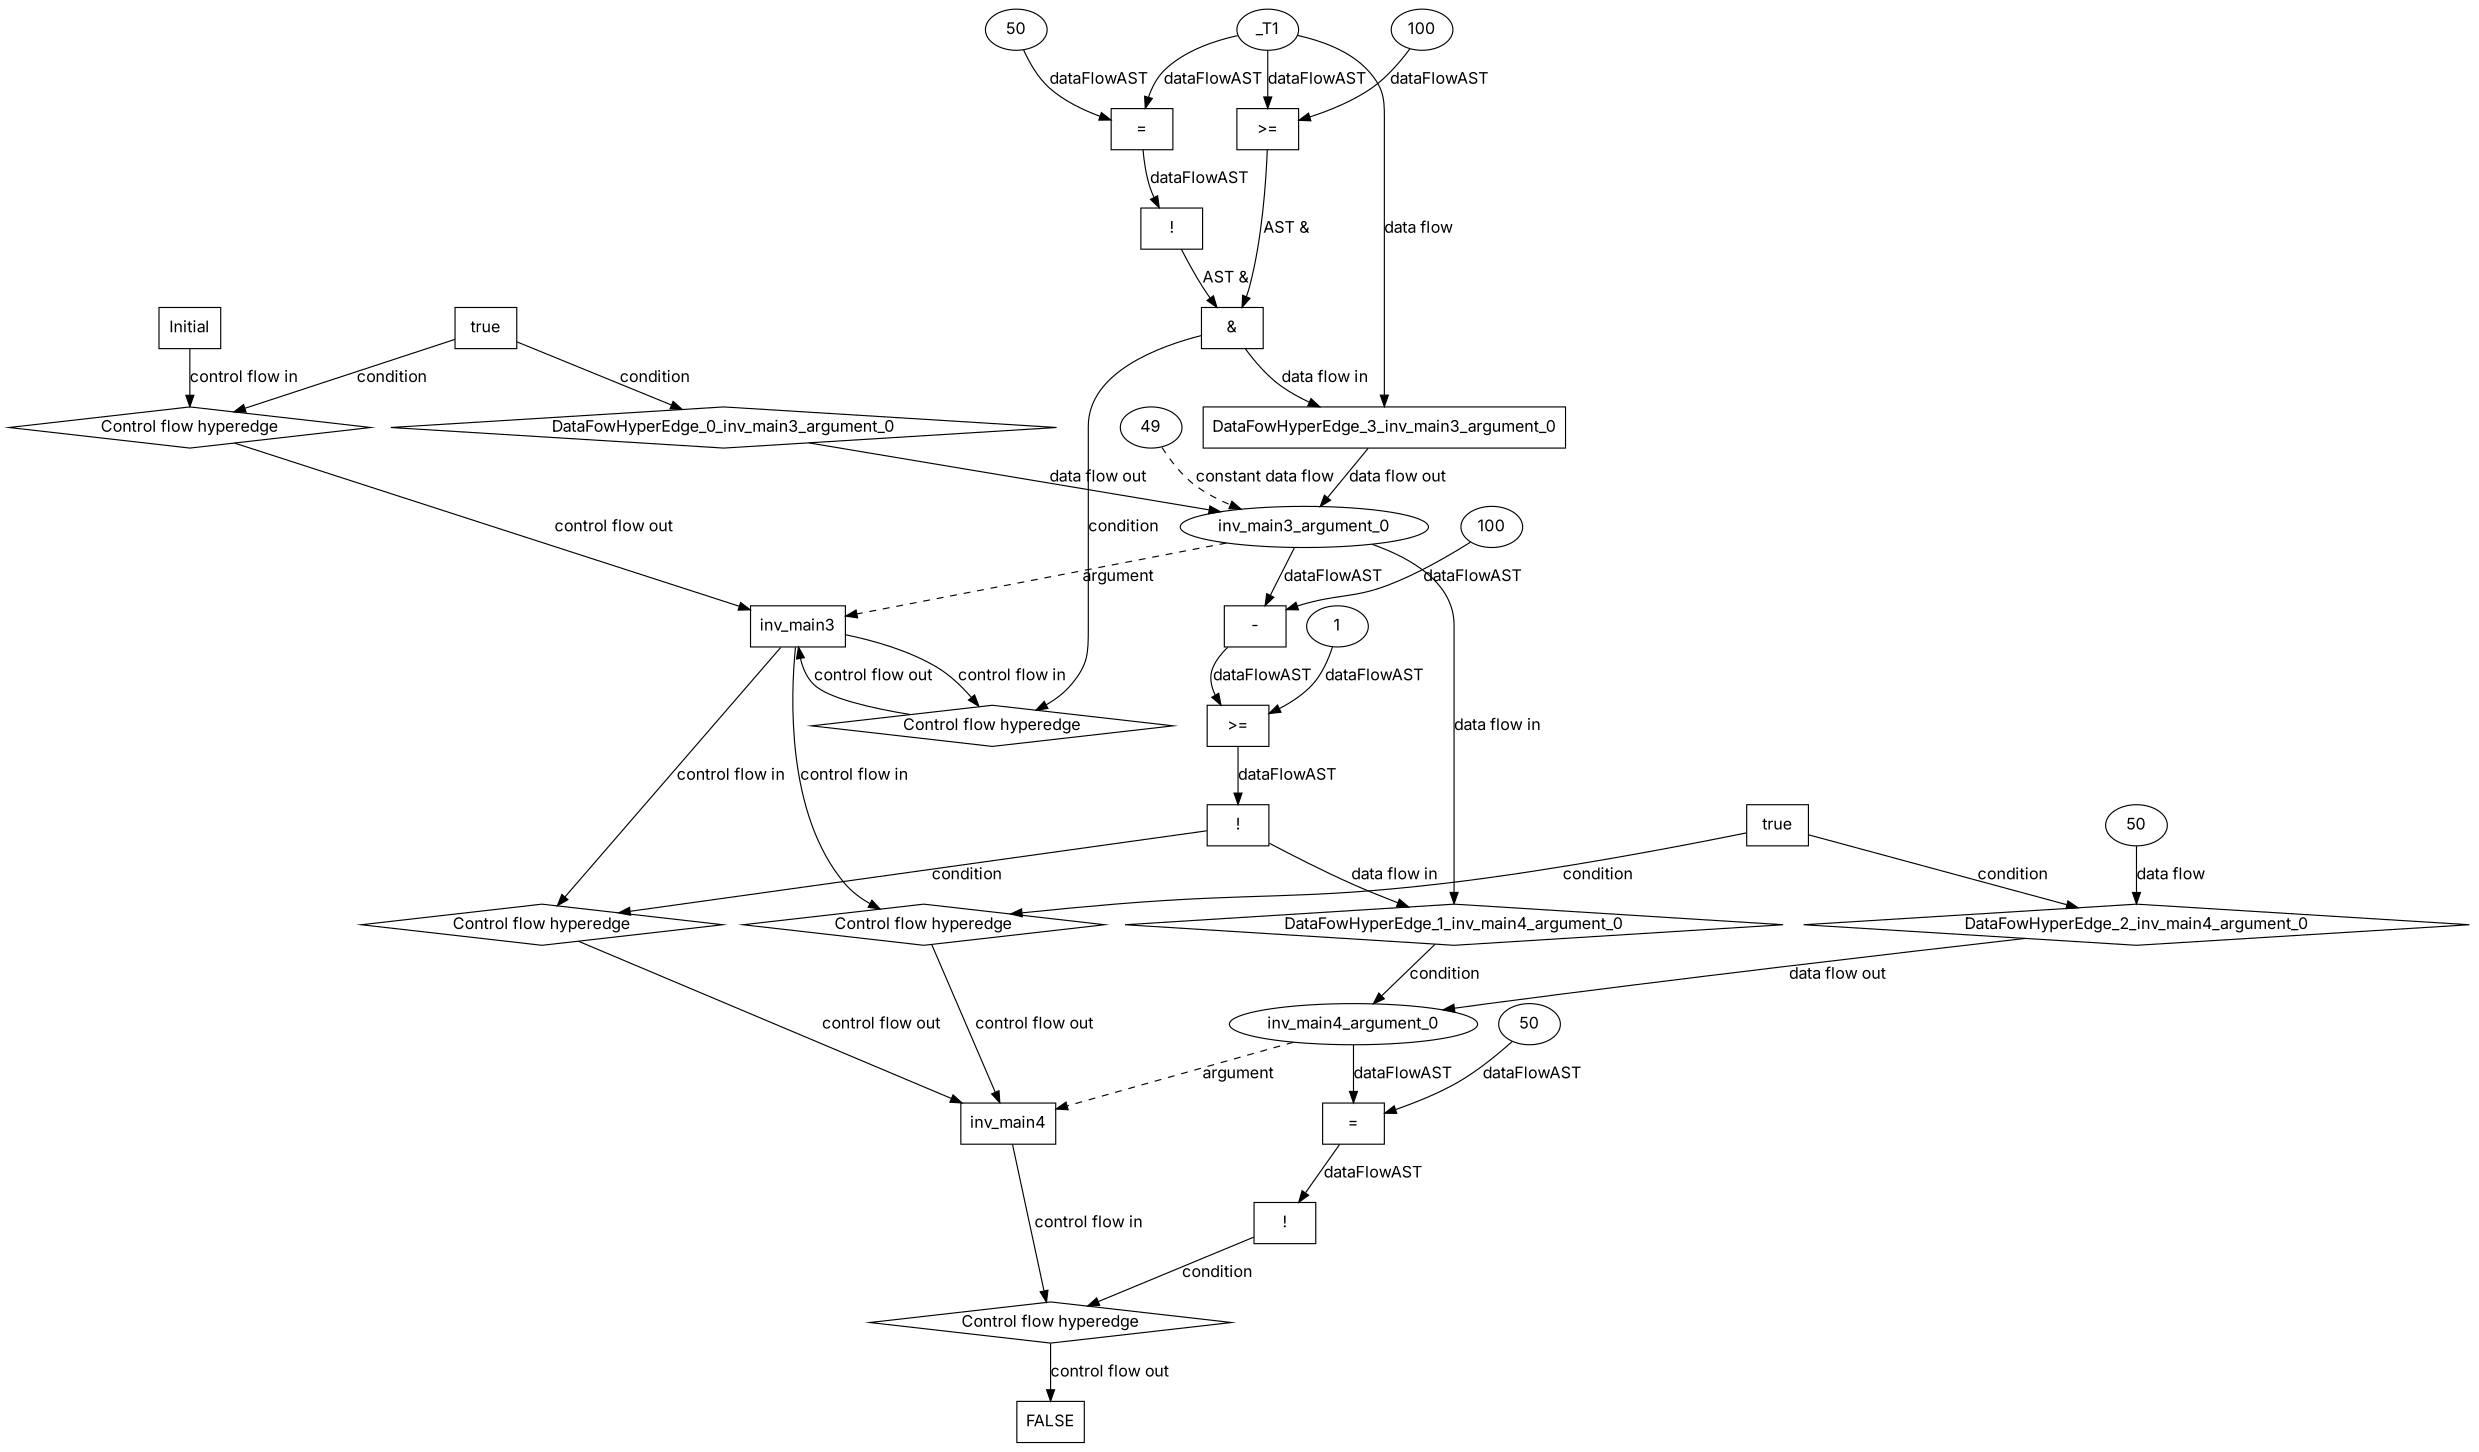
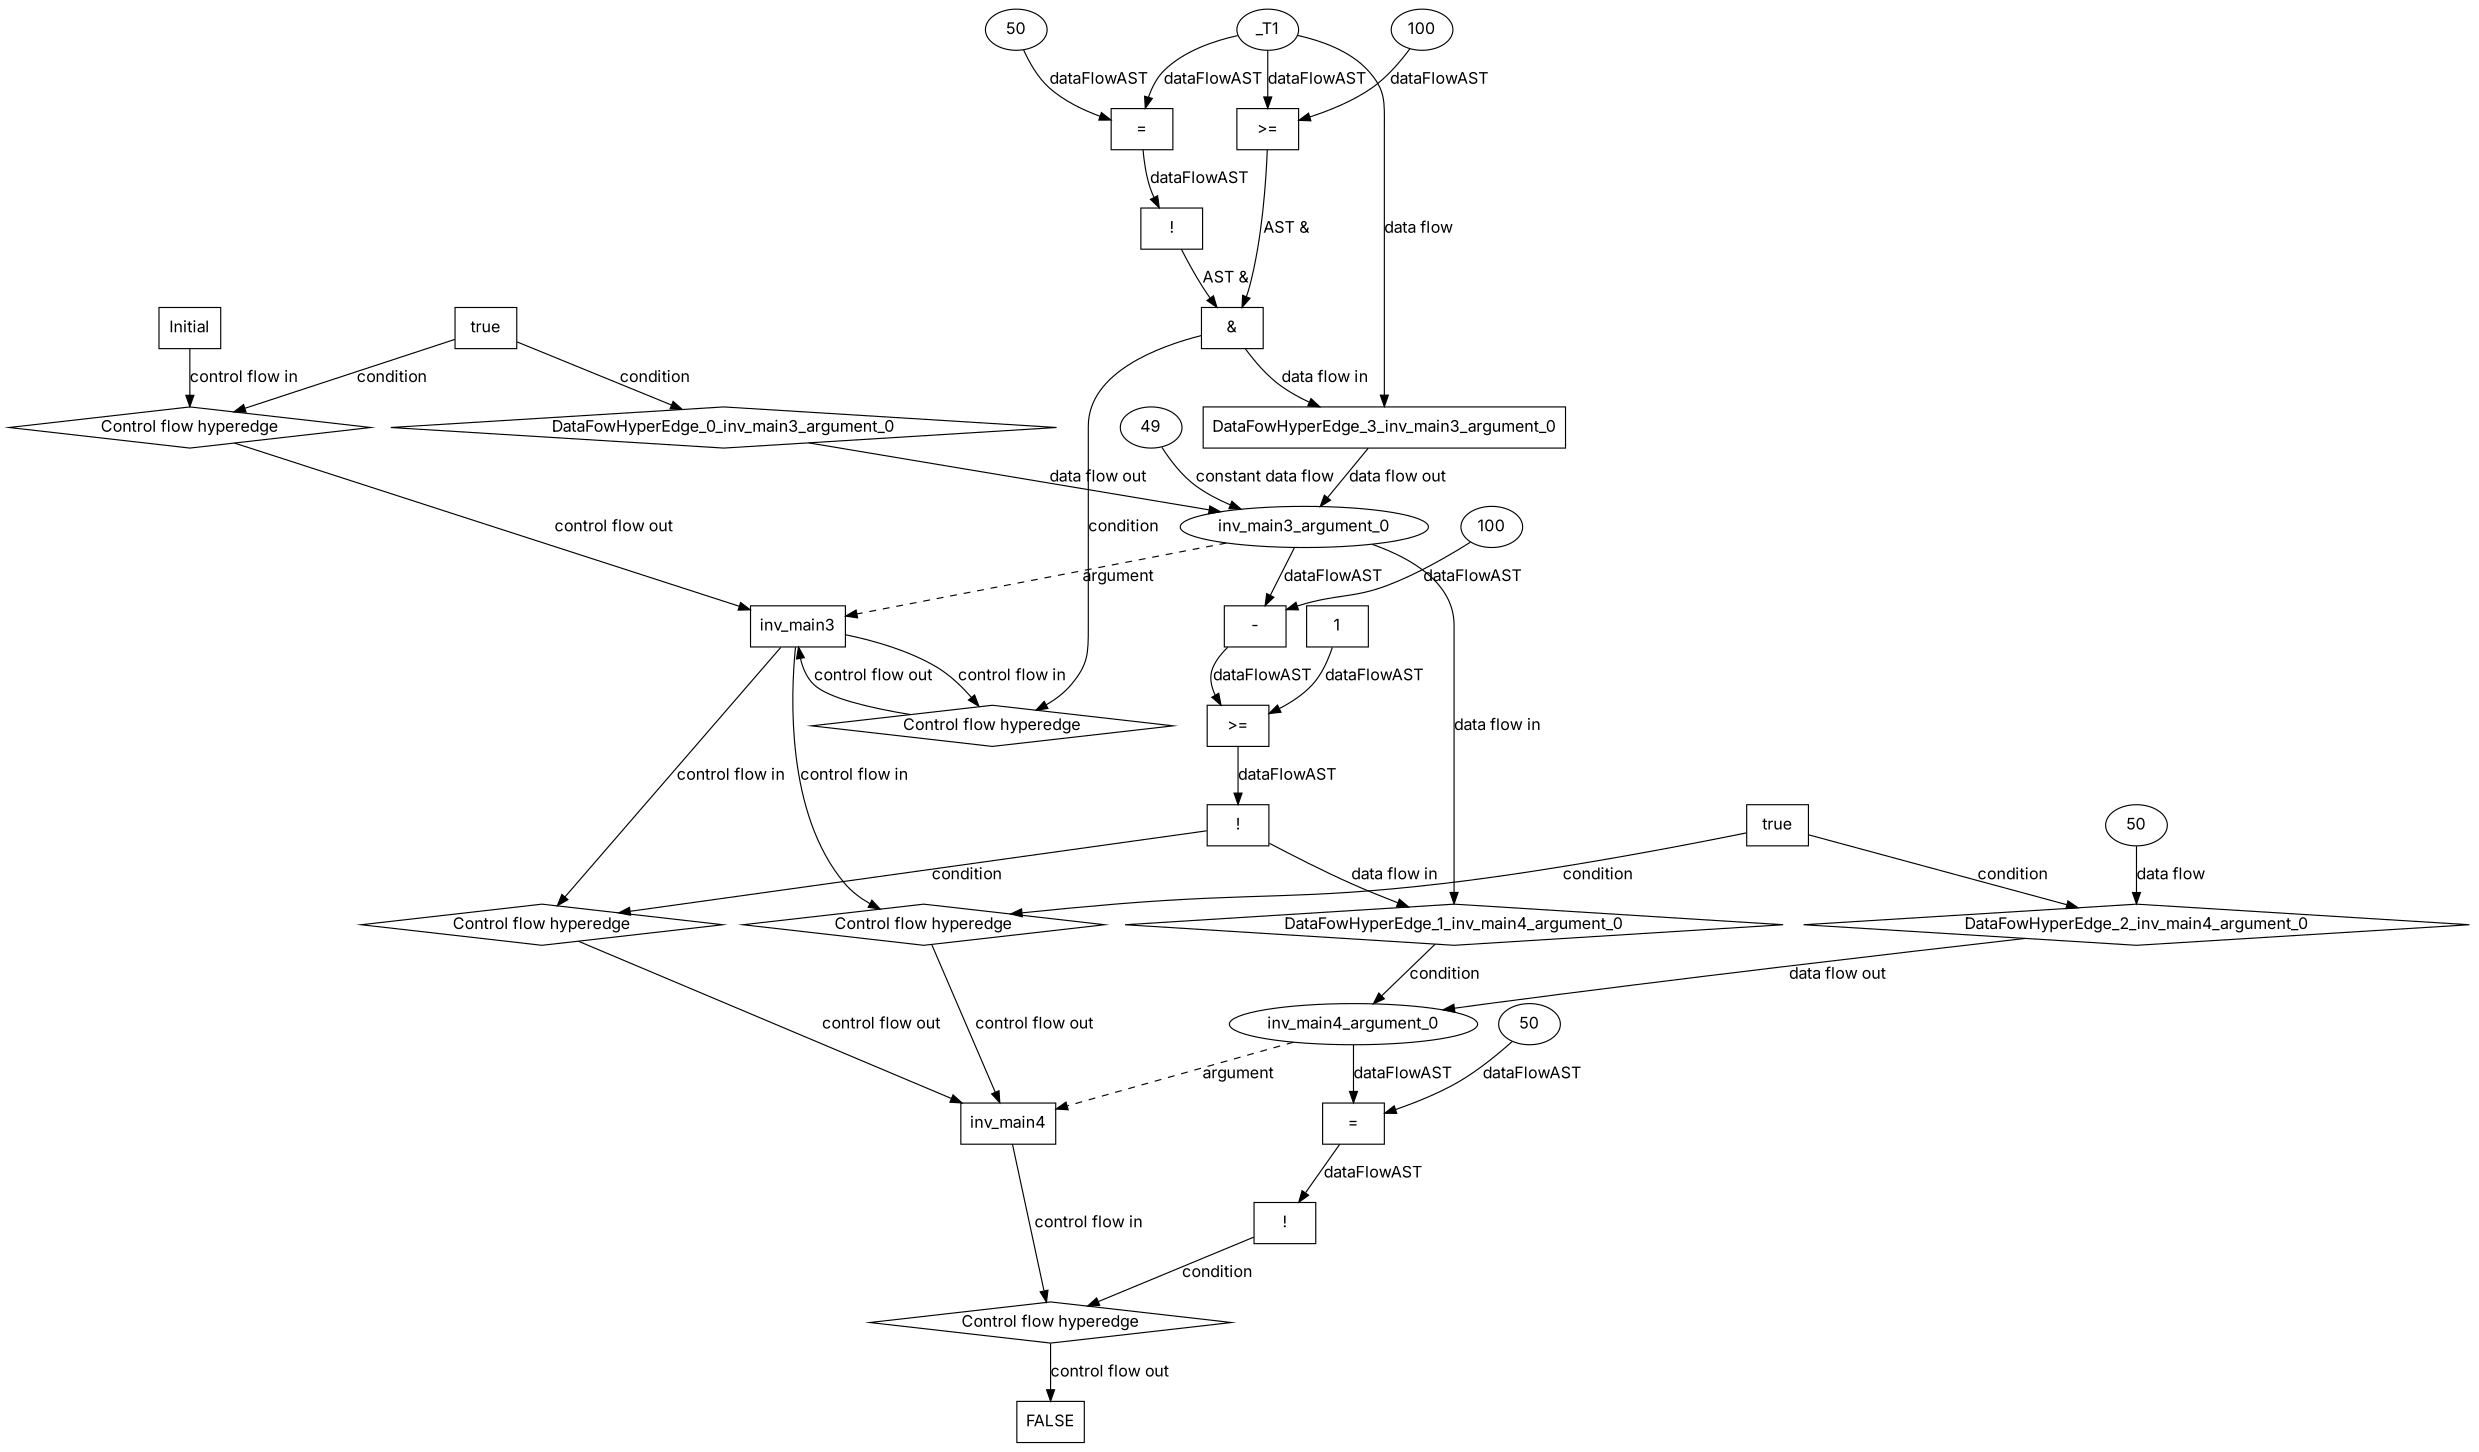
(1191, 482) -> (1191, 482)
(1337, 626) -> (1337, 626)
